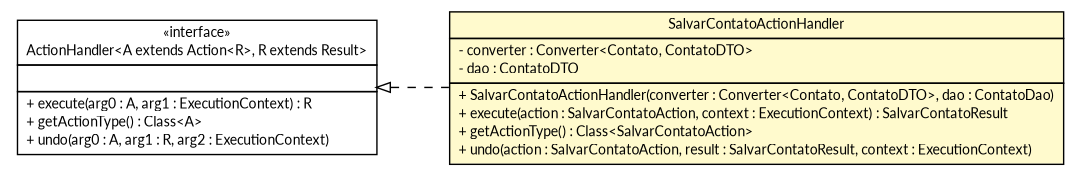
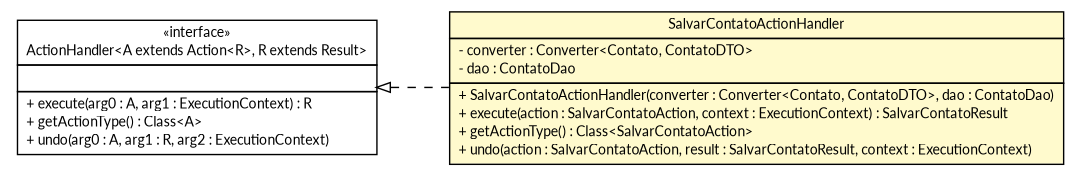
(519, 69) -> (517, 69)
